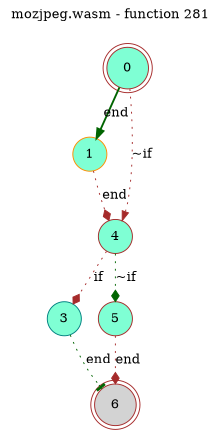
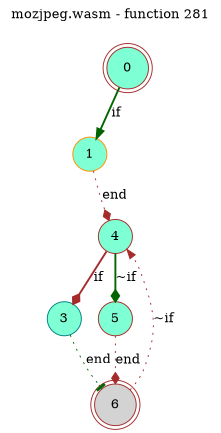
(116, 113) -> (116, 113)
(132, 151) -> (153, 324)
(115, 272) -> (115, 272)
(93, 273) -> (93, 273)
